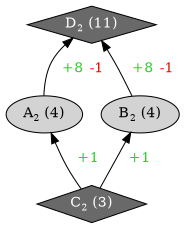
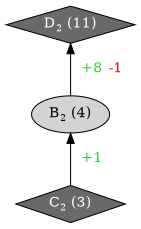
(44, 114) -> none
